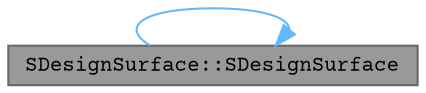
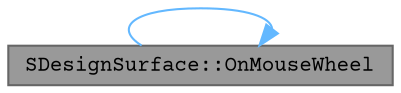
(213, 65) -> (201, 65)
